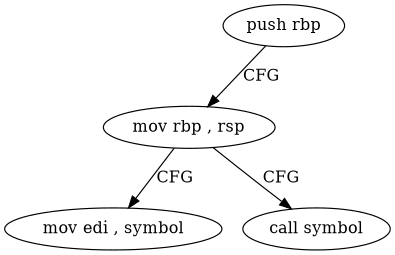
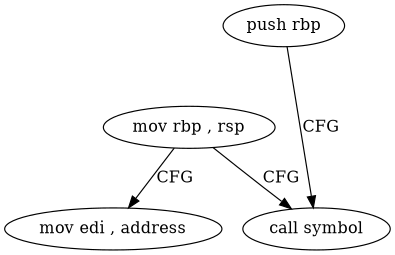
(241, 72) -> (299, 121)
(113, 229) -> (113, 229)
